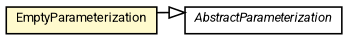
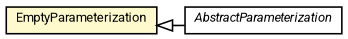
(163, 13) -> (179, 25)
